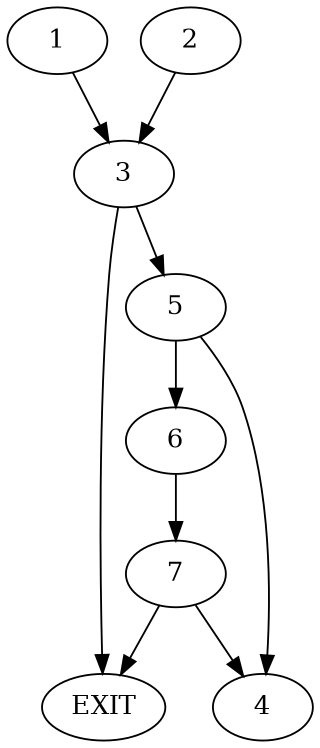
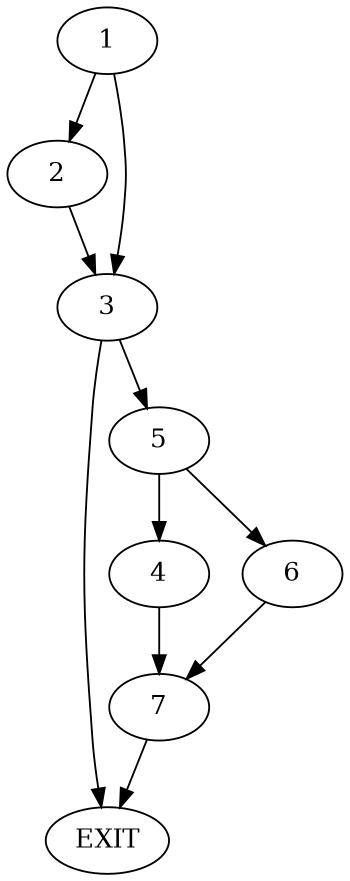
none -> (86, 98)
(214, 633) -> (159, 631)
